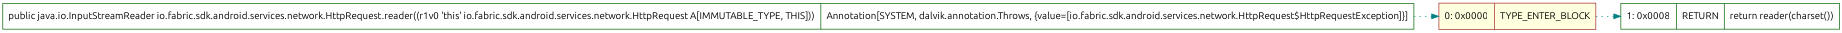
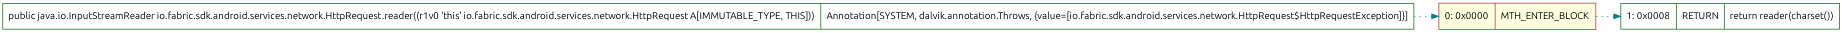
(1545, 16) -> (1545, 16)
